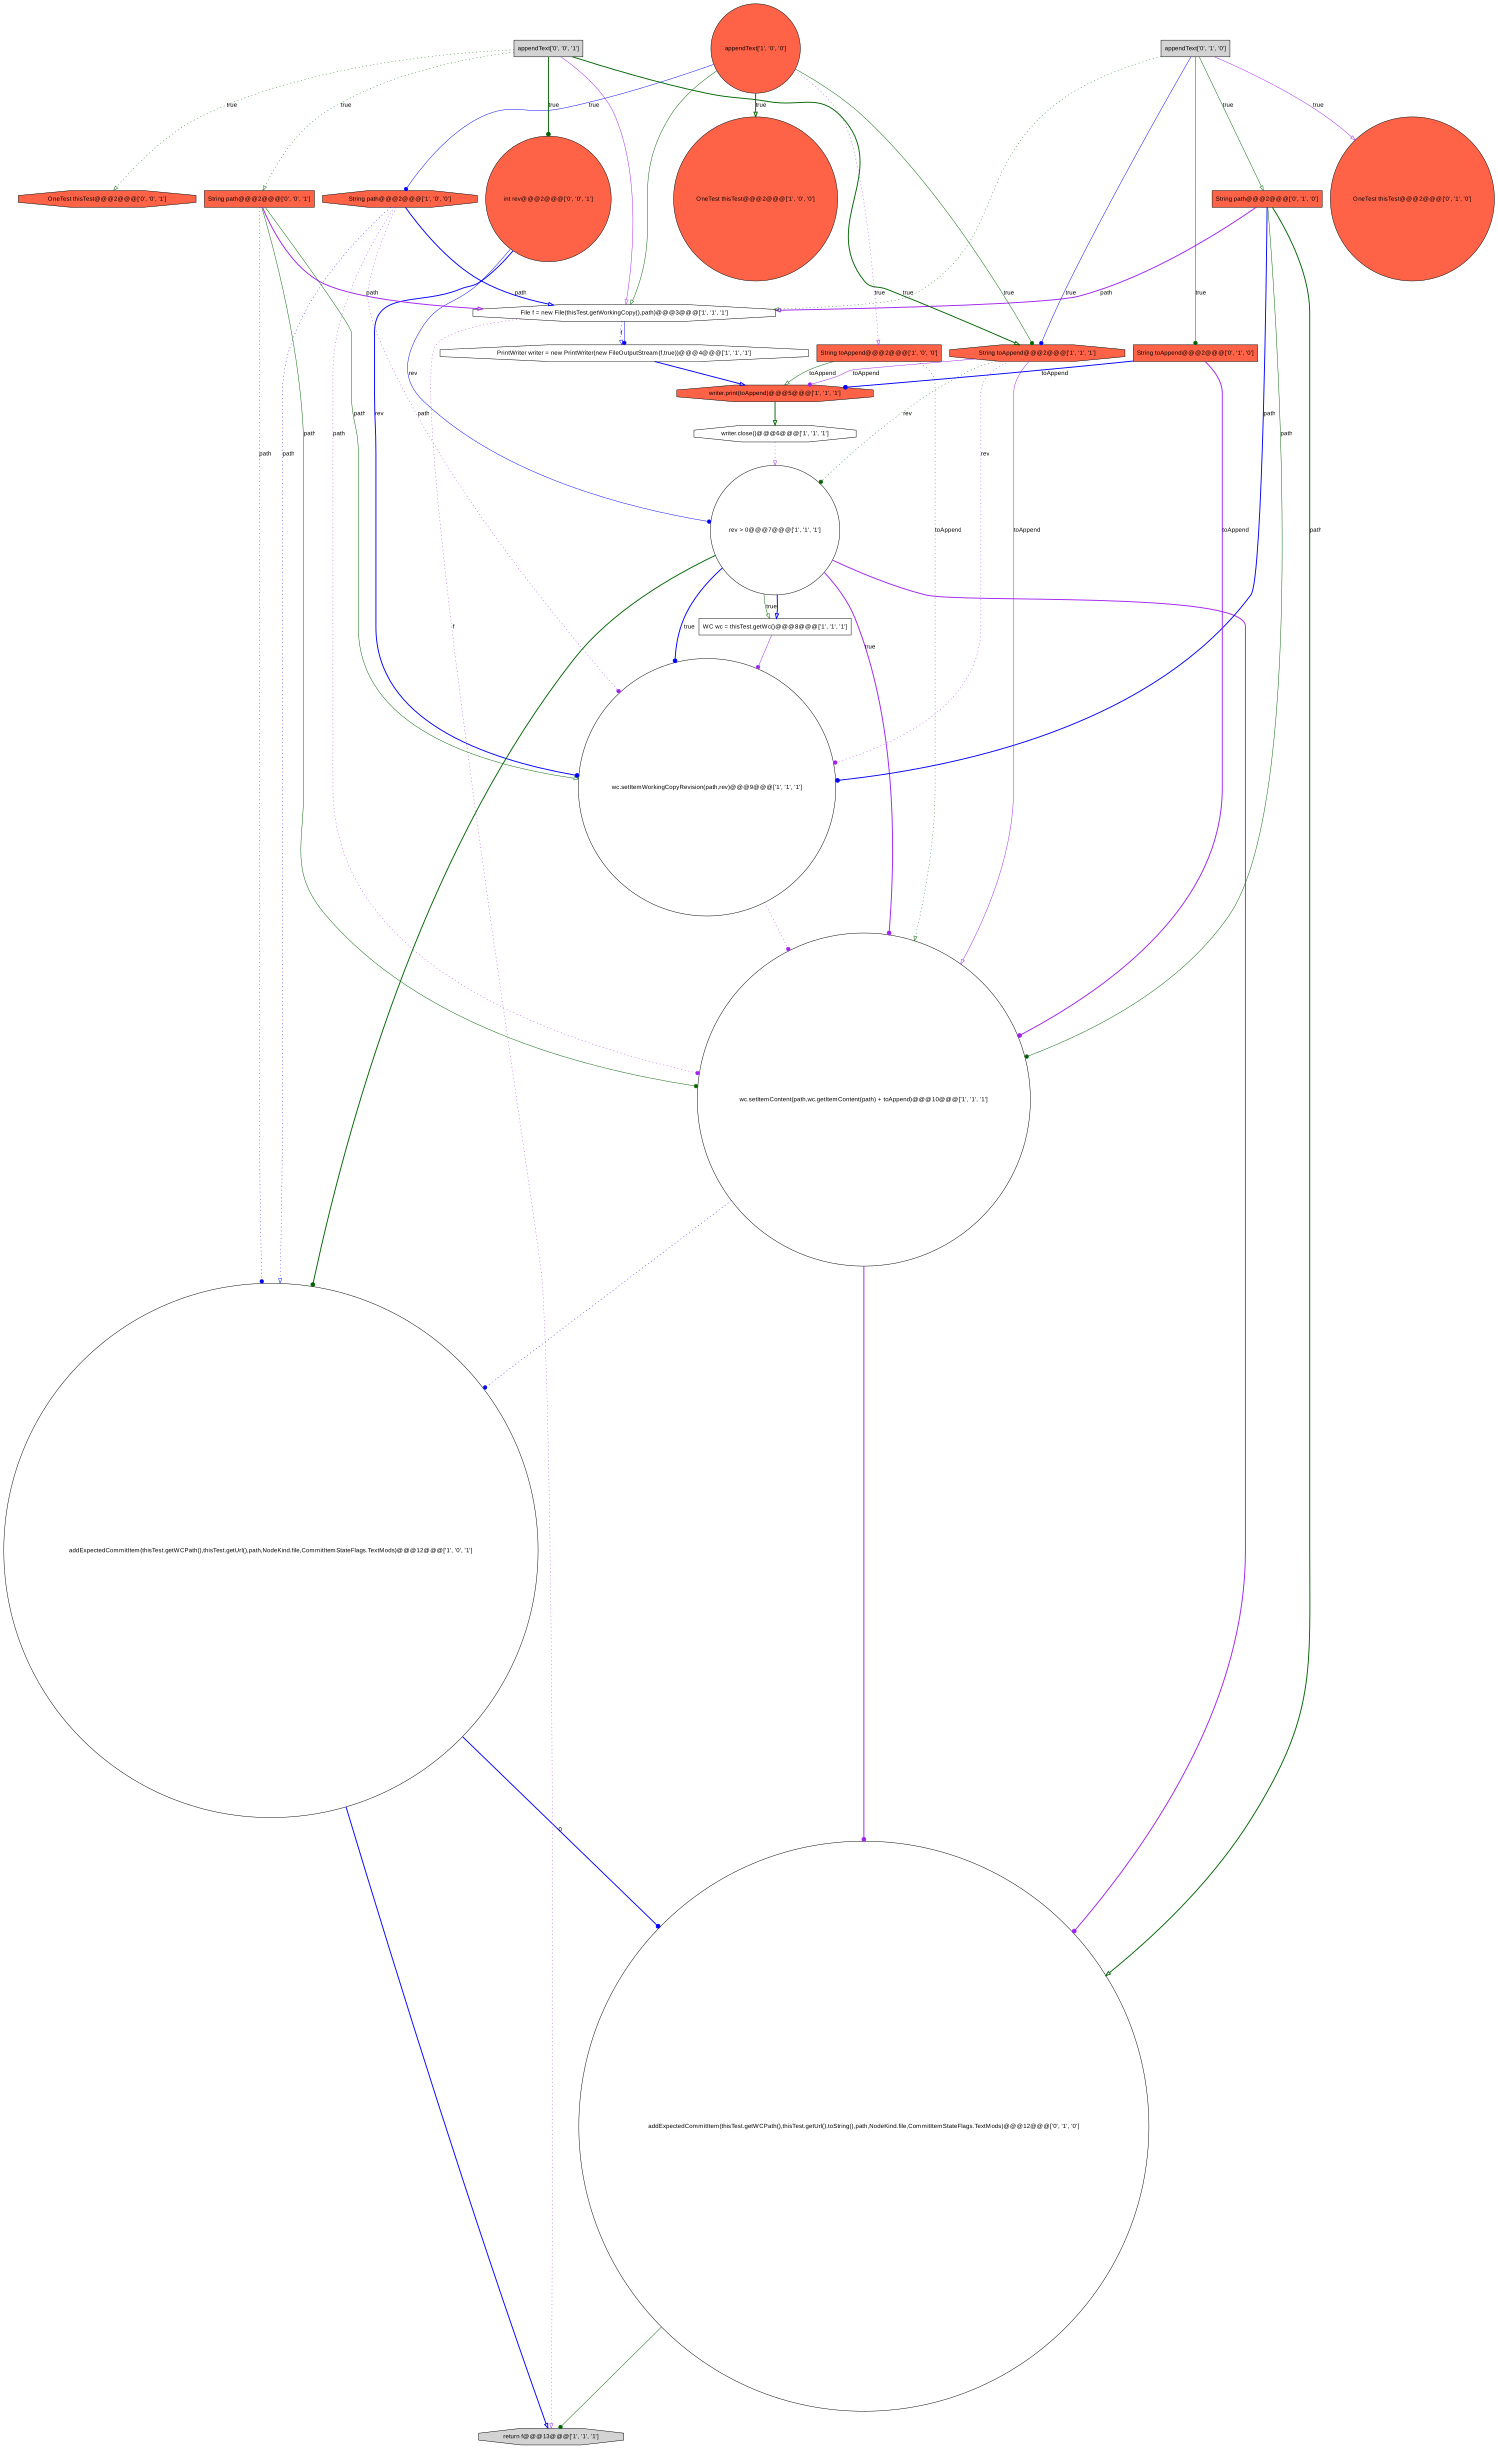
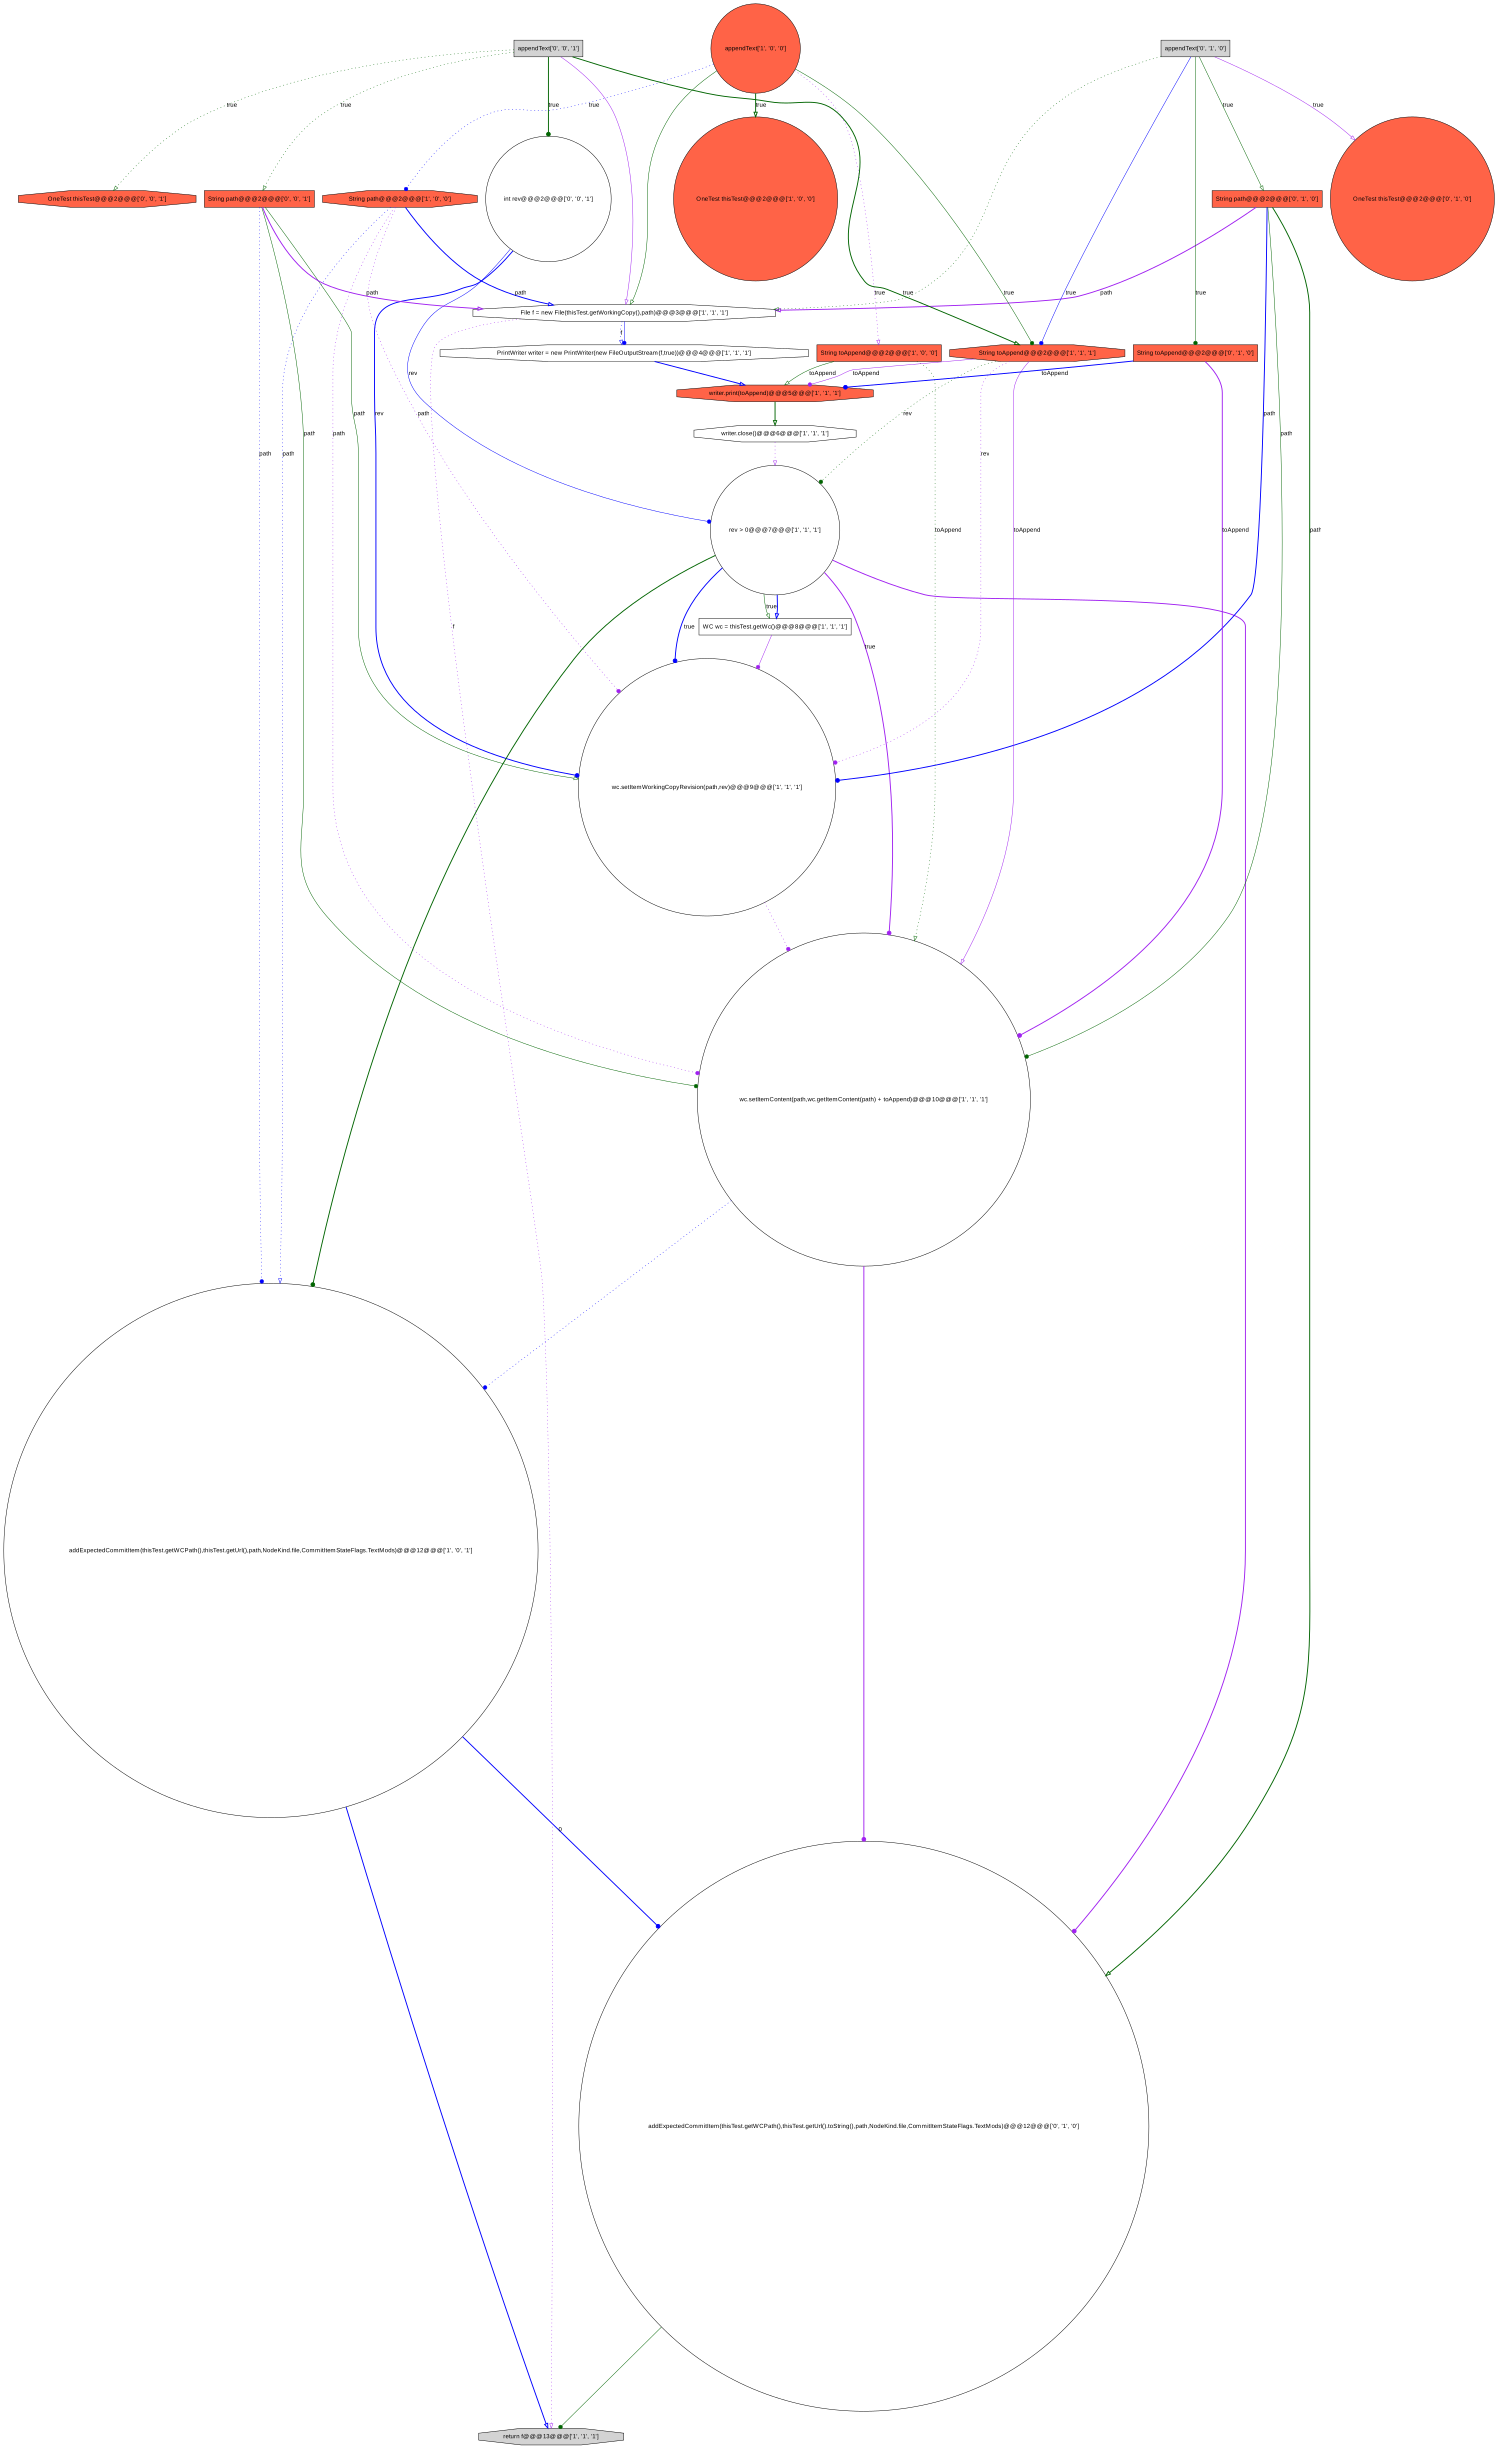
(557, 109) -> (557, 109)
(548, 199) -> (548, 199)
